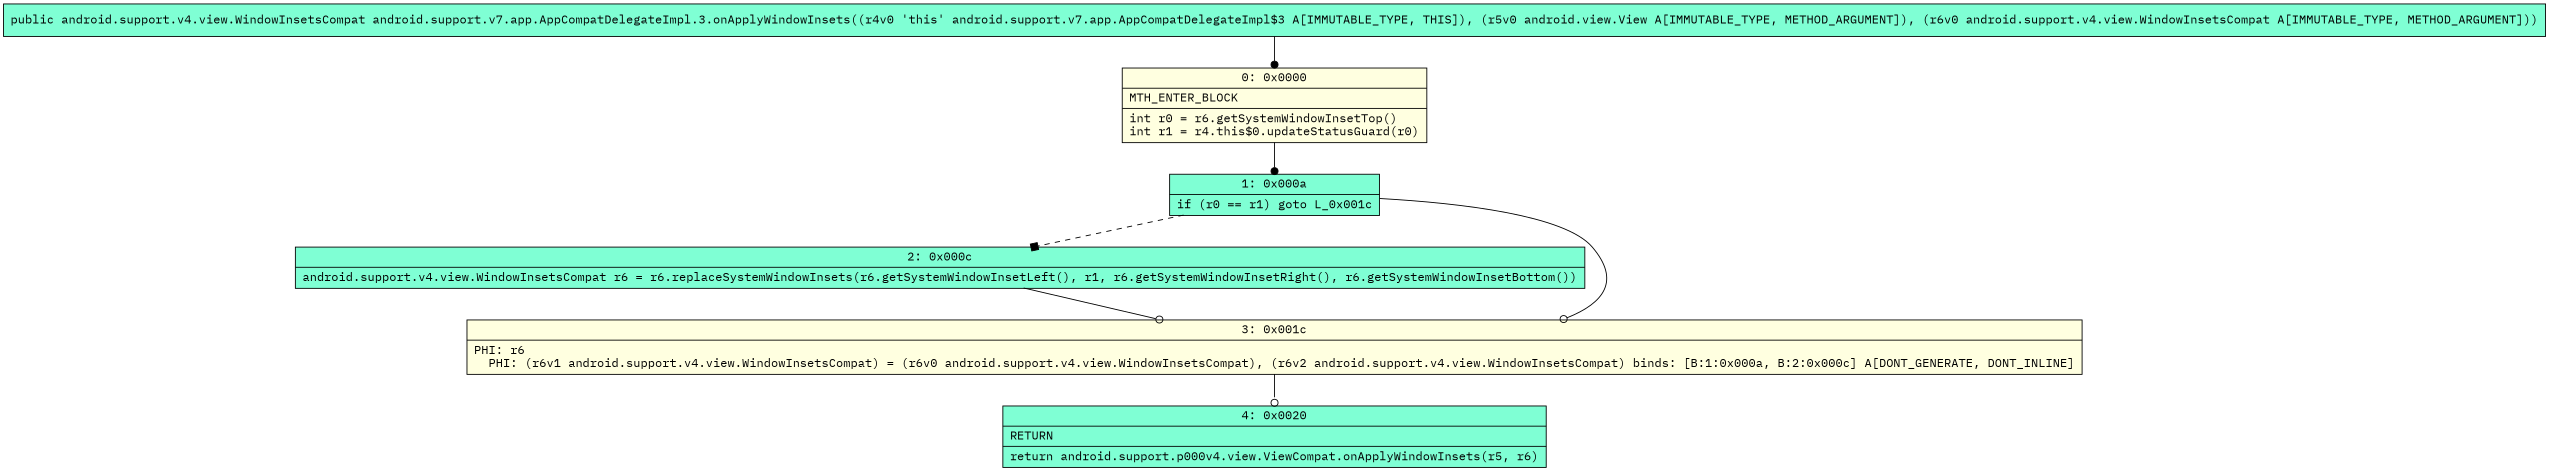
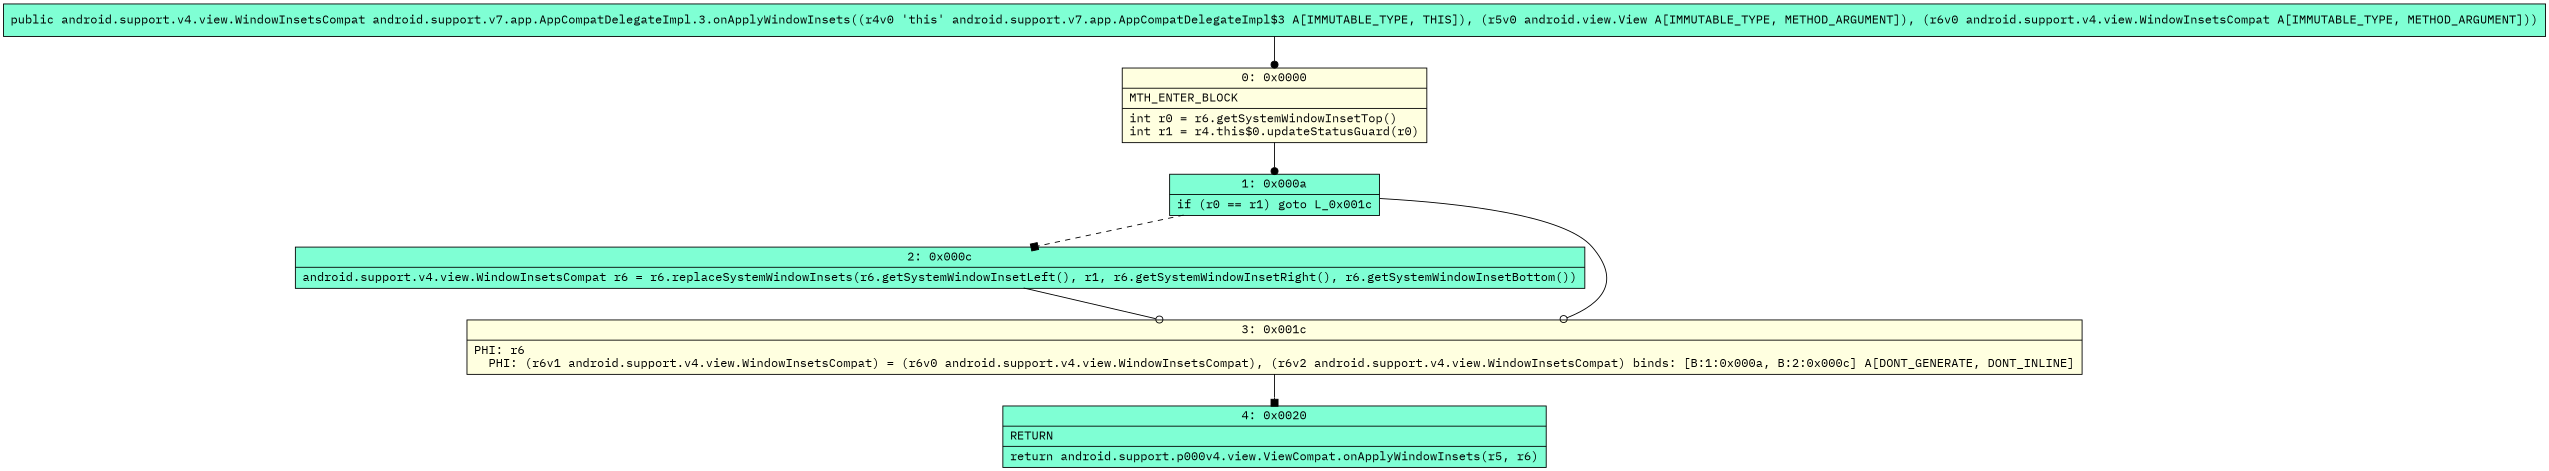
(1275, 386) -> (1275, 386)
